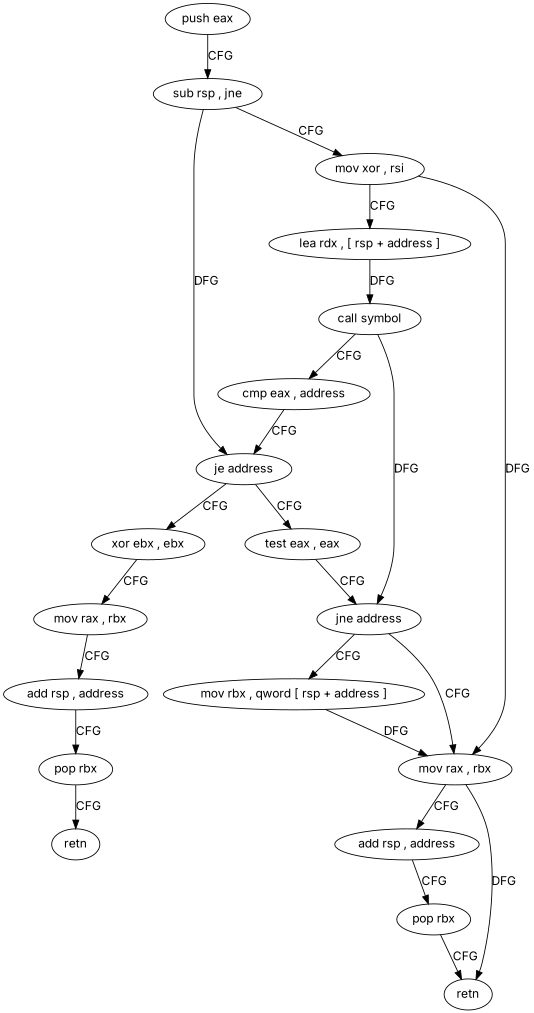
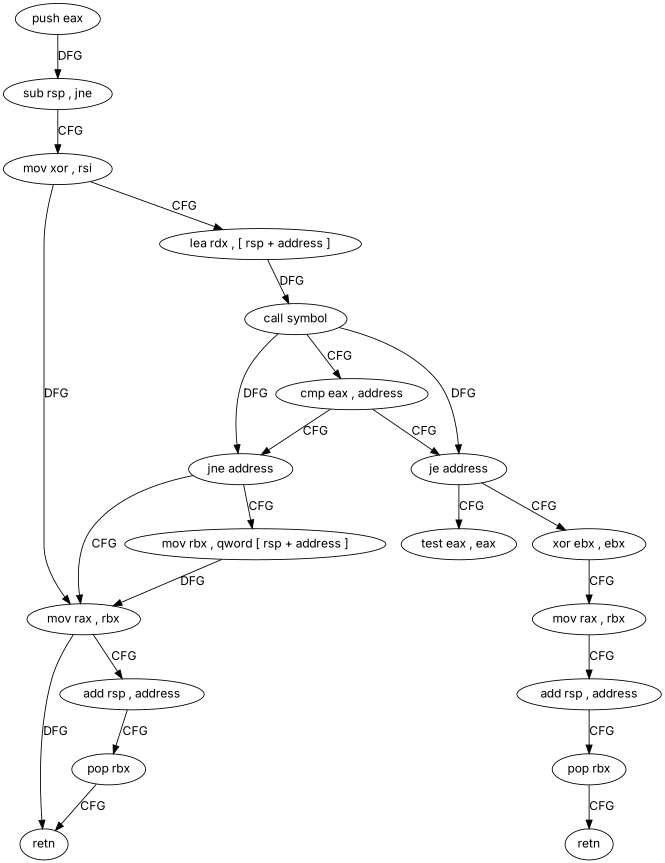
(221, 56) -> (70, 56)
(194, 282) -> (421, 365)
(333, 579) -> (300, 430)
